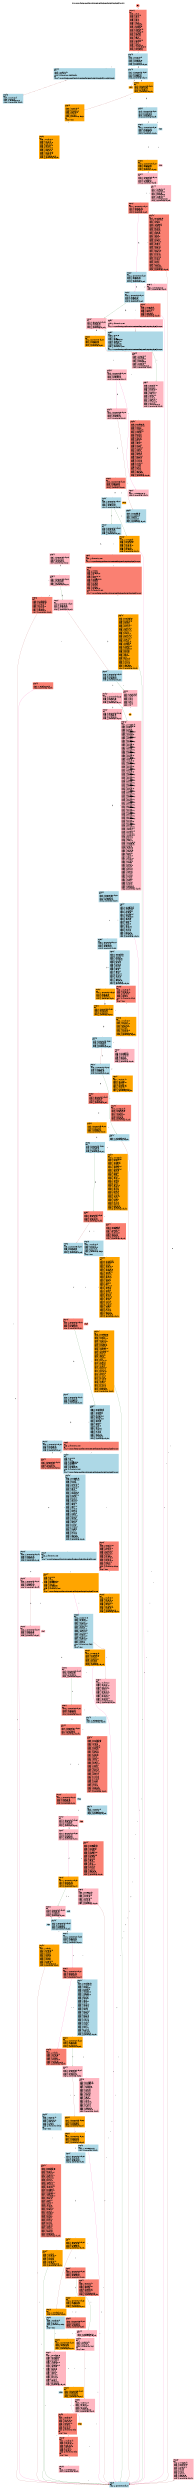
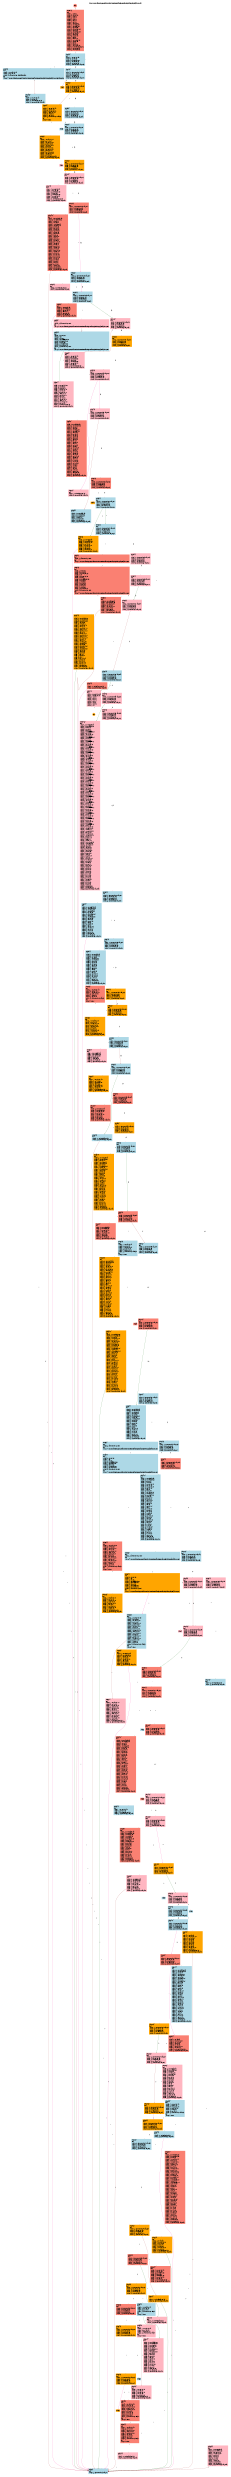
(91, 1446) -> (130, 1446)
(30, 1607) -> (193, 1607)
